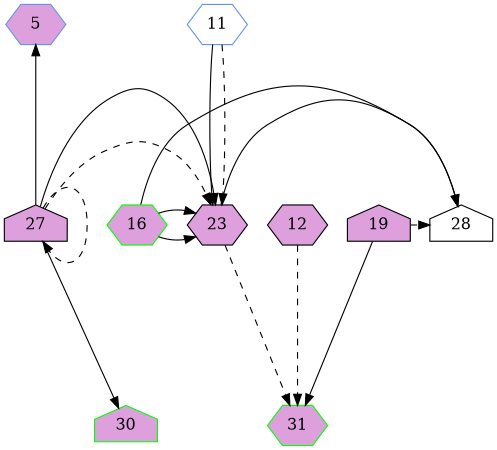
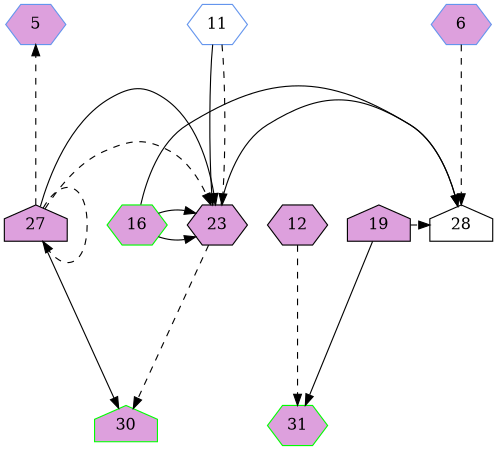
none -> (461, 25)
(36, 130) -> (36, 130)
(255, 320) -> (173, 322)
